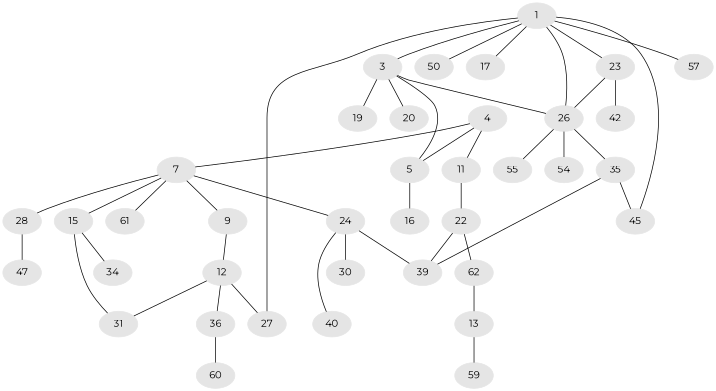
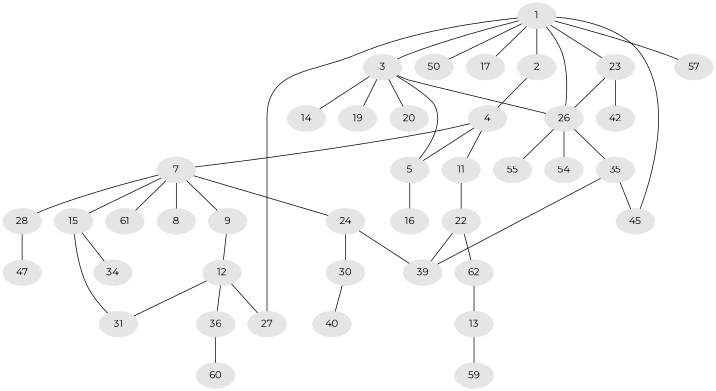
none -> (537, 67)
none -> (306, 119)
none -> (176, 221)
(318, 270) -> (339, 298)
